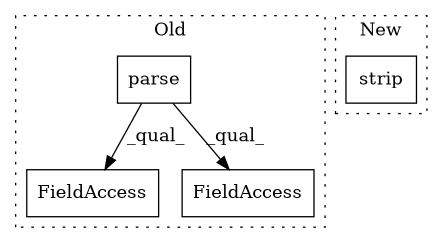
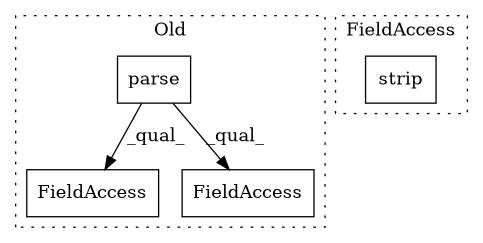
(381, 31) -> (401, 31)
